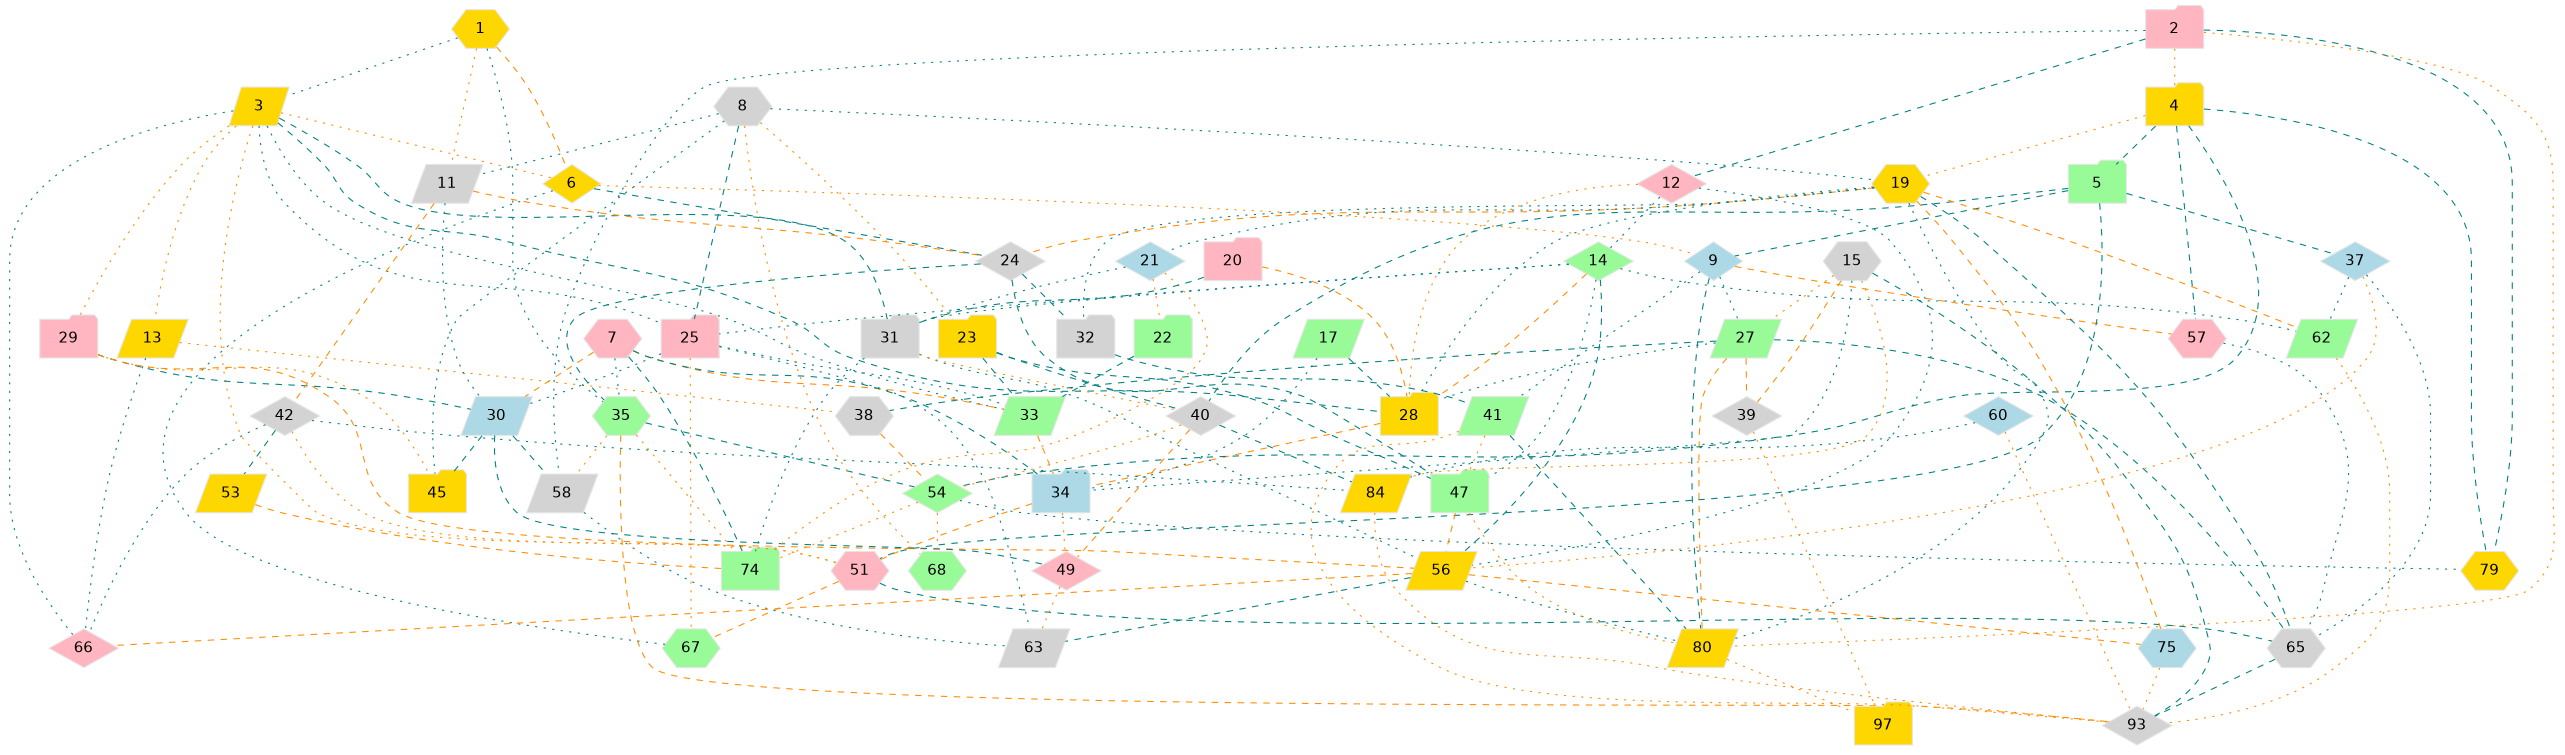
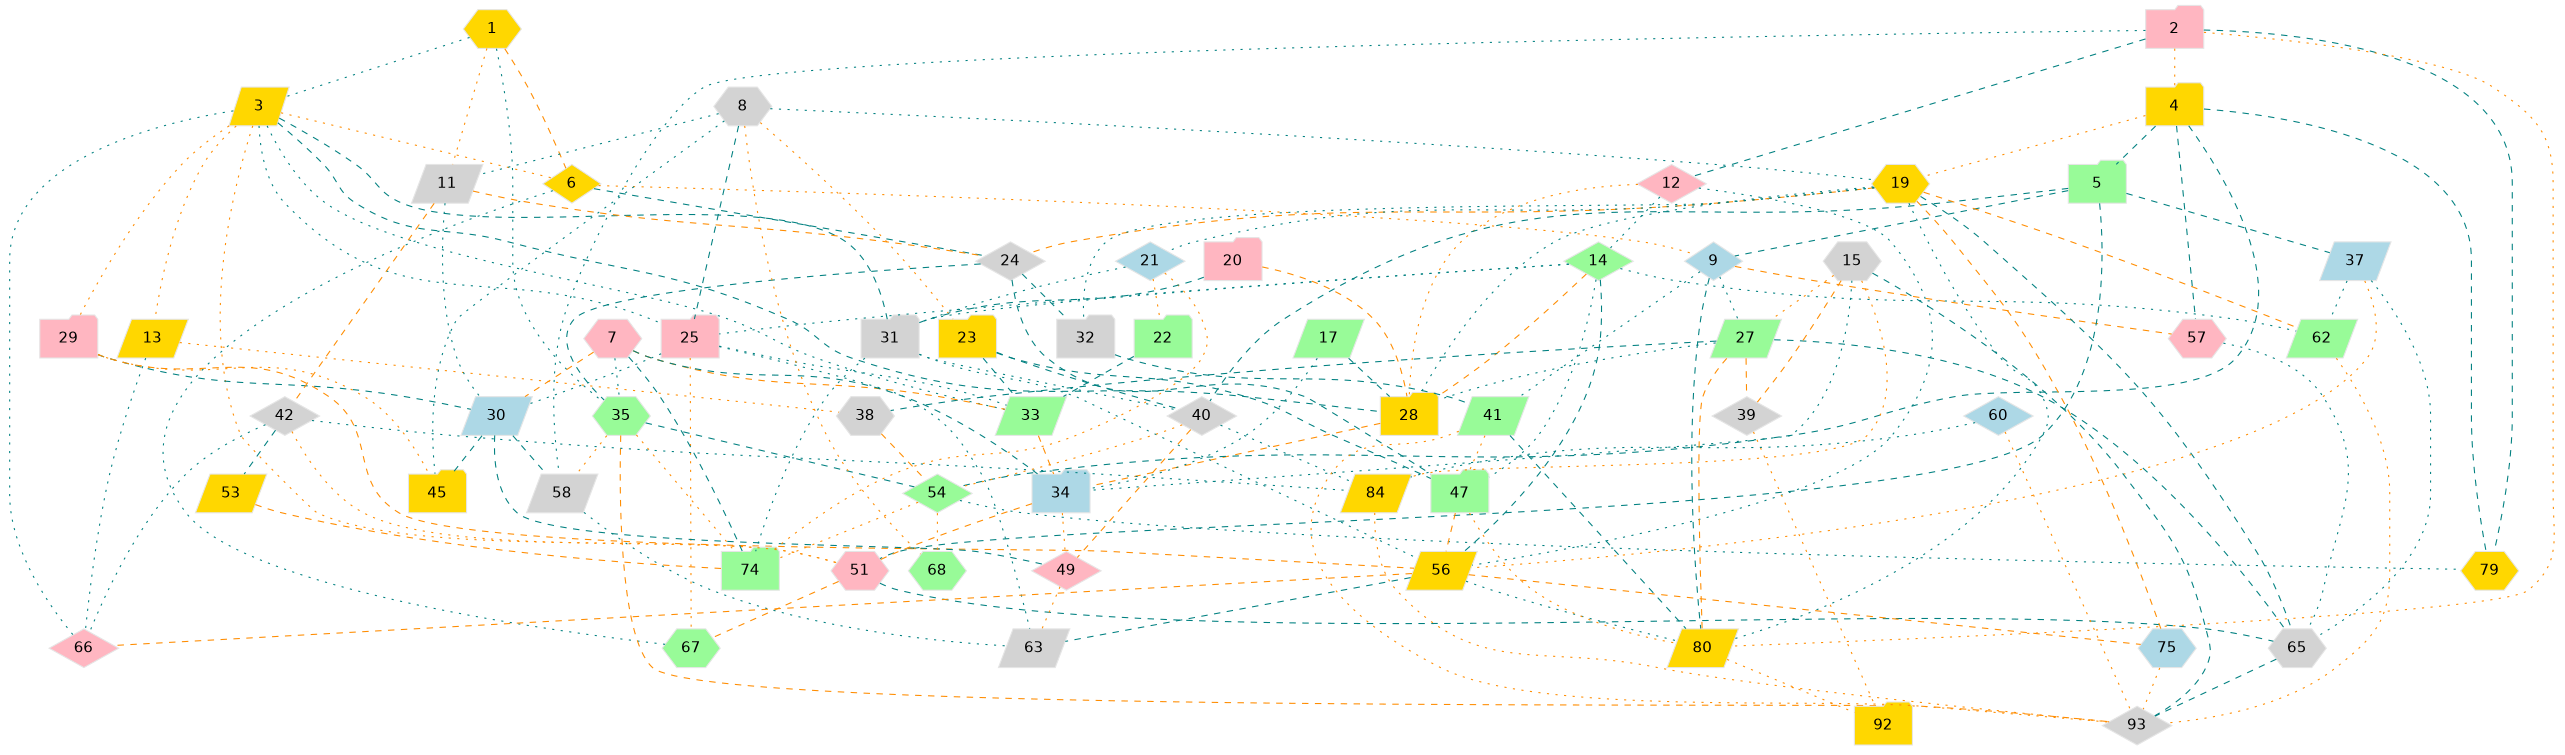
(2355, 261) -> (2355, 261)
(1048, 384) -> (1048, 384)
(1305, 462) -> (1306, 462)
(1883, 726) -> (1883, 726)
